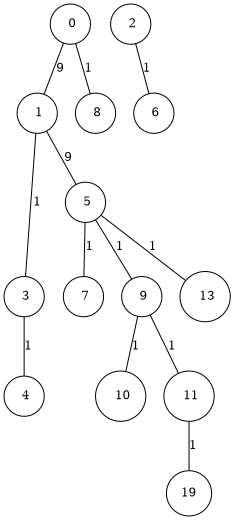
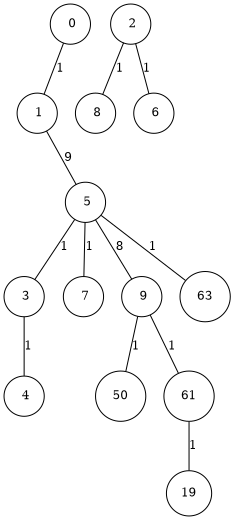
(60, 69) -> (60, 69)
(83, 69) -> (113, 69)
(31, 205) -> (55, 250)
(120, 247) -> (120, 247)
(205, 297) -> (205, 297)
(121, 396) -> (121, 396)
(189, 396) -> (189, 396)
